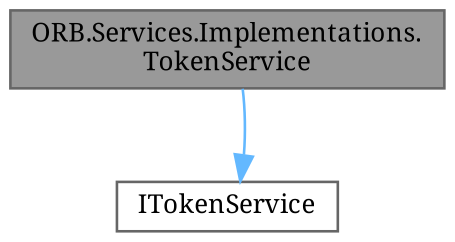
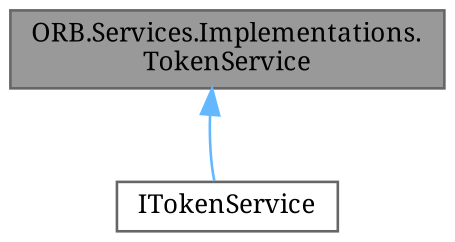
(245, 122) -> (210, 148)
